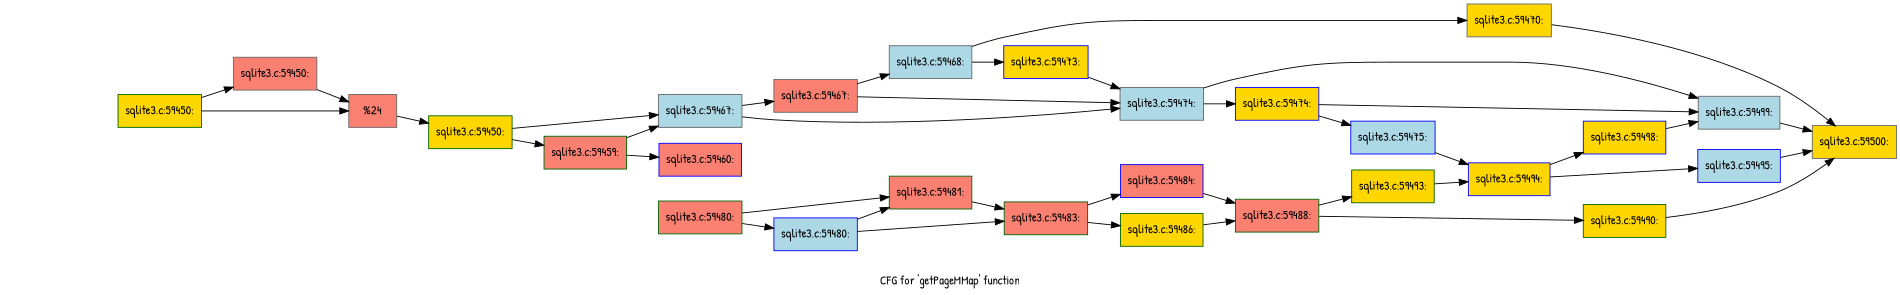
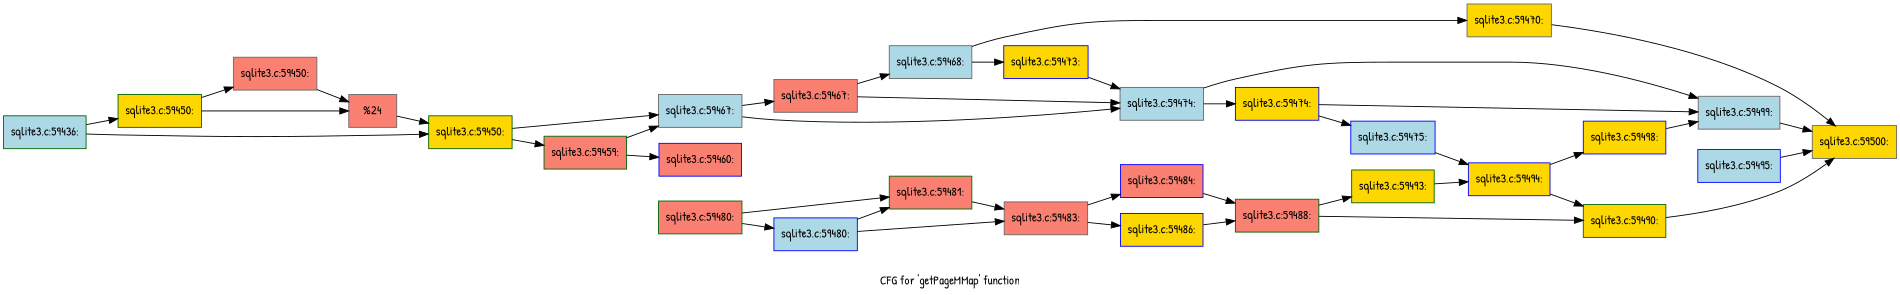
none -> (45, 132)
(1619, 173) -> (1562, 199)
(1046, 218) -> (1046, 218)
(1162, 230) -> (1162, 230)
